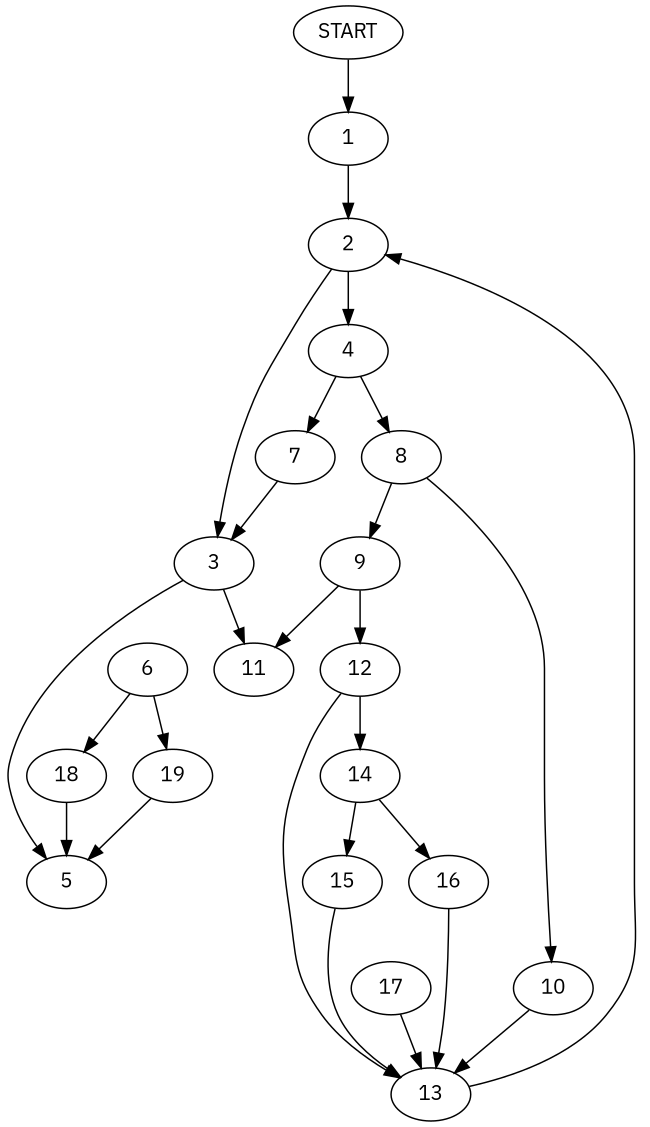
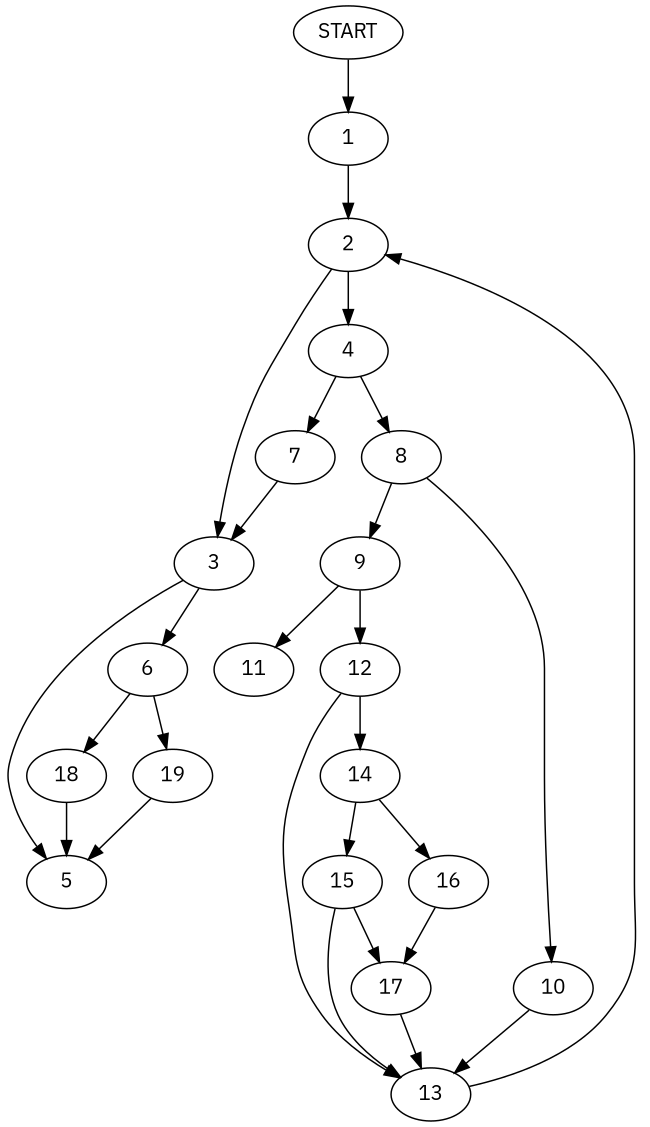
(231, 609) -> (185, 610)
none -> (364, 928)
(447, 981) -> (423, 929)
